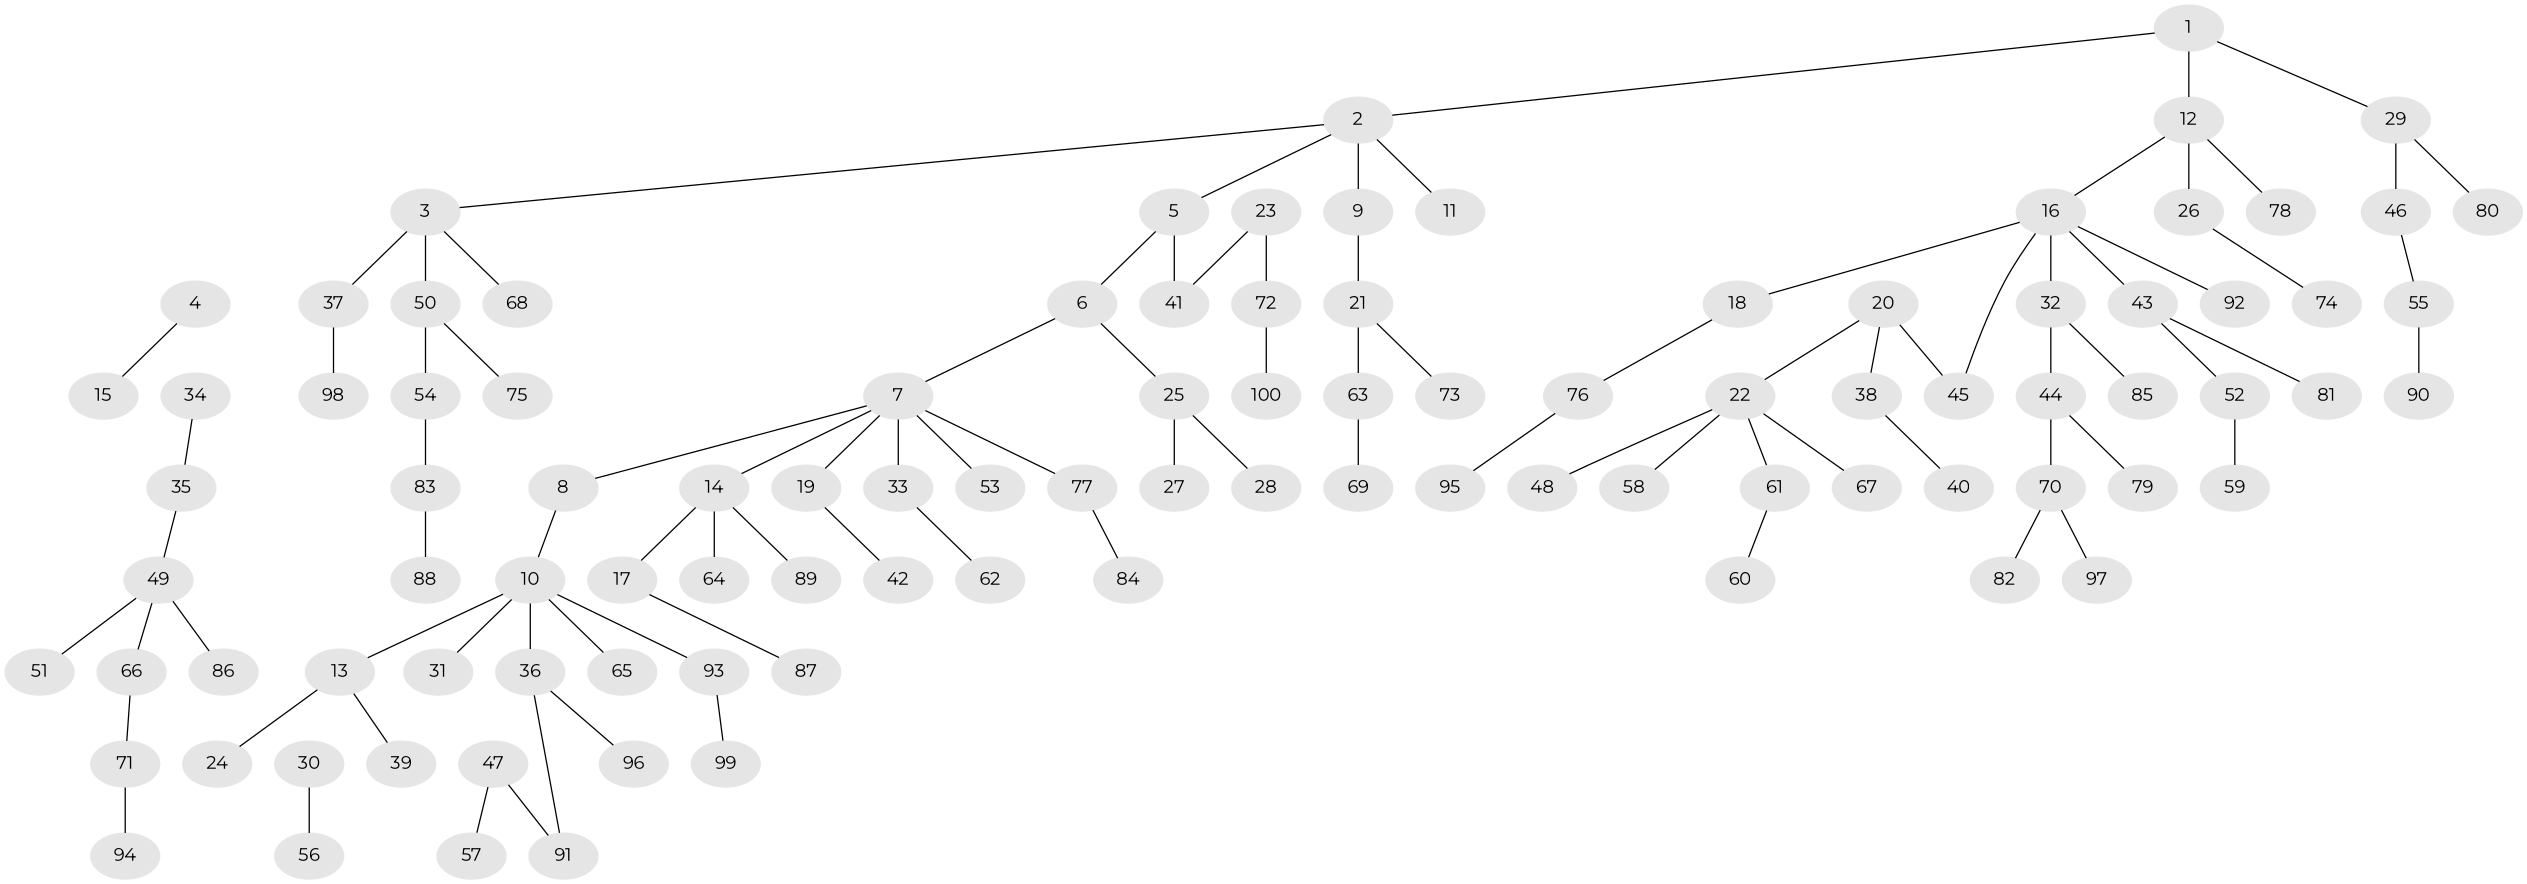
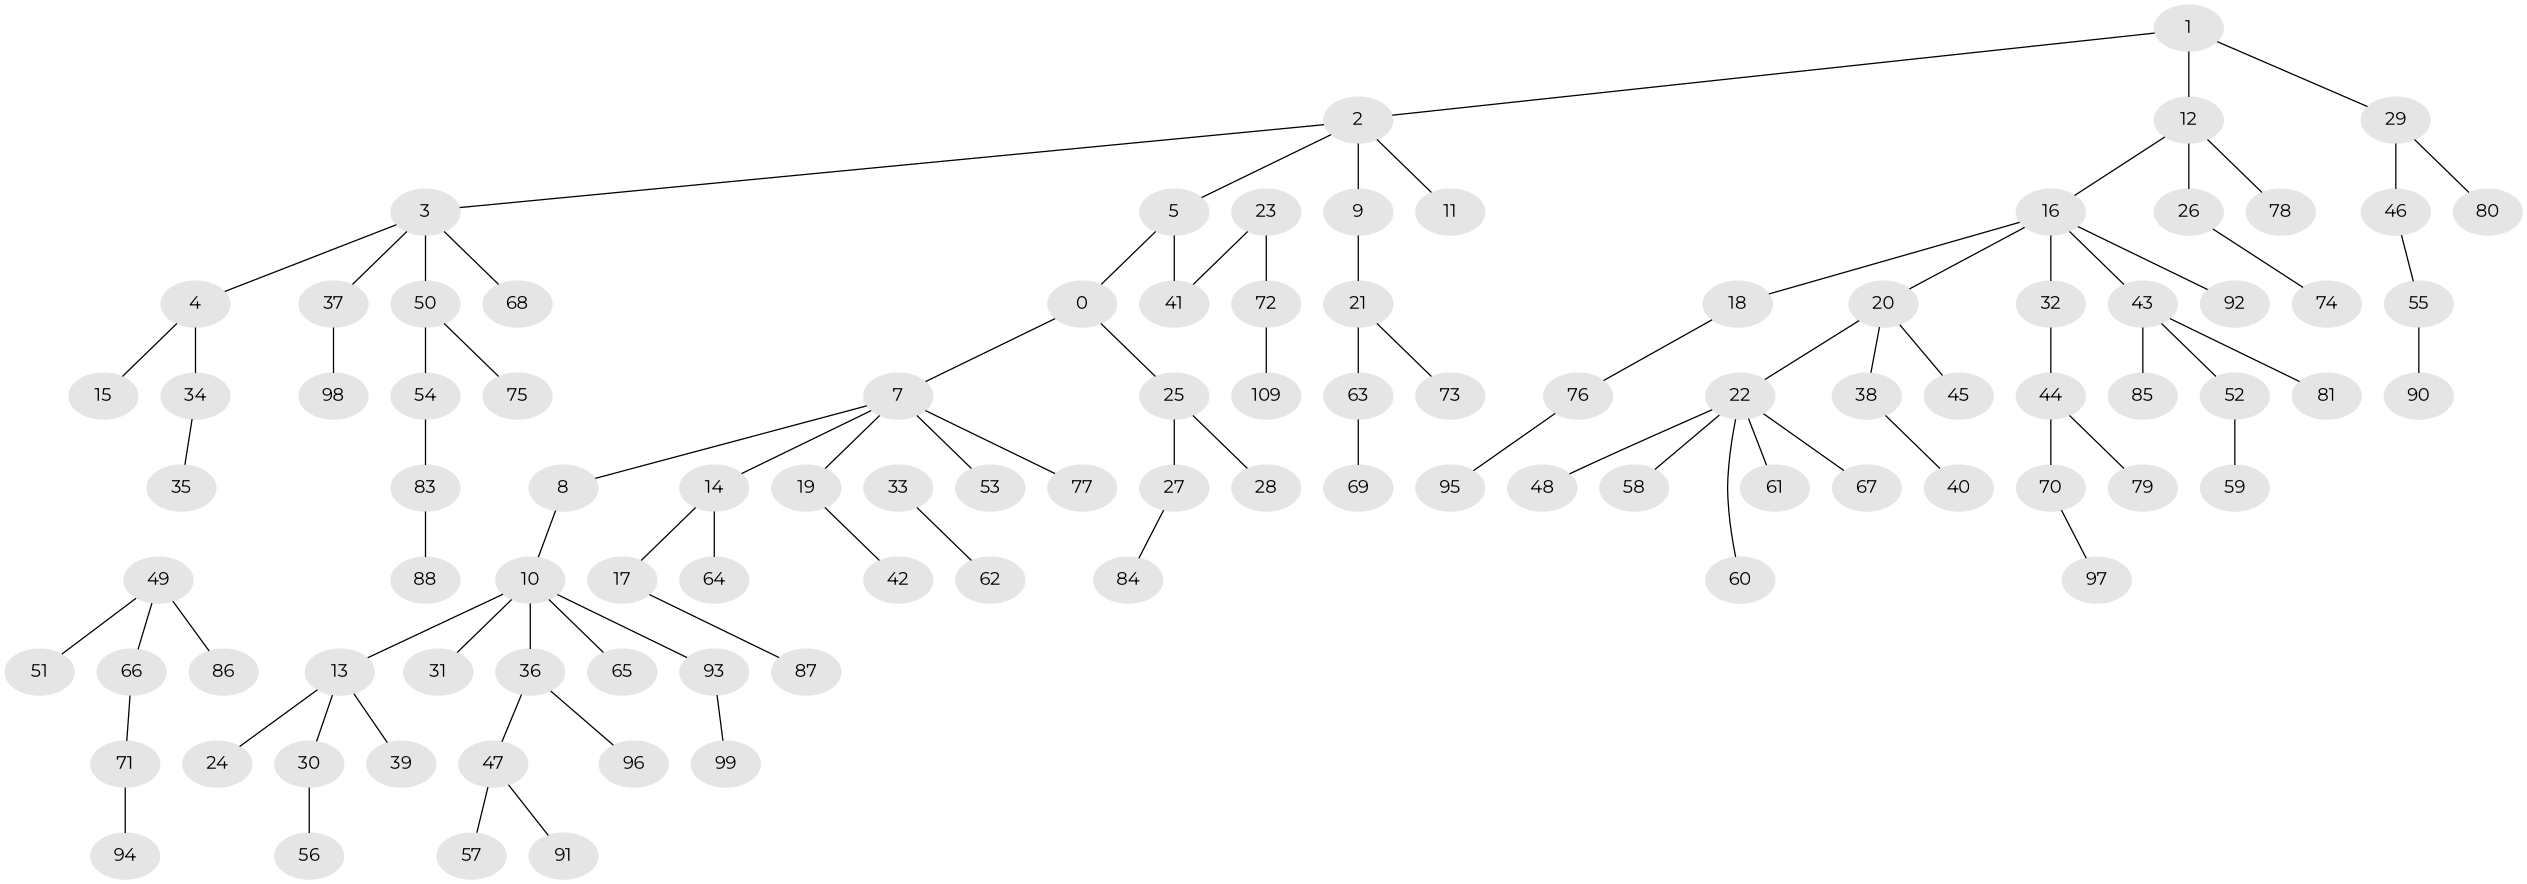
none -> (311, 258)
(1995, 301) -> (1967, 258)
(1082, 304) -> (1082, 304)
none -> (195, 350)
(2097, 350) -> (2143, 350)
(1266, 396) -> (1266, 396)
(898, 442) -> none
(170, 534) -> none
(1105, 534) -> (1151, 534)
(1758, 534) -> (1728, 488)
(806, 580) -> none
(2005, 580) -> none
none -> (325, 718)
(547, 764) -> (512, 718)
